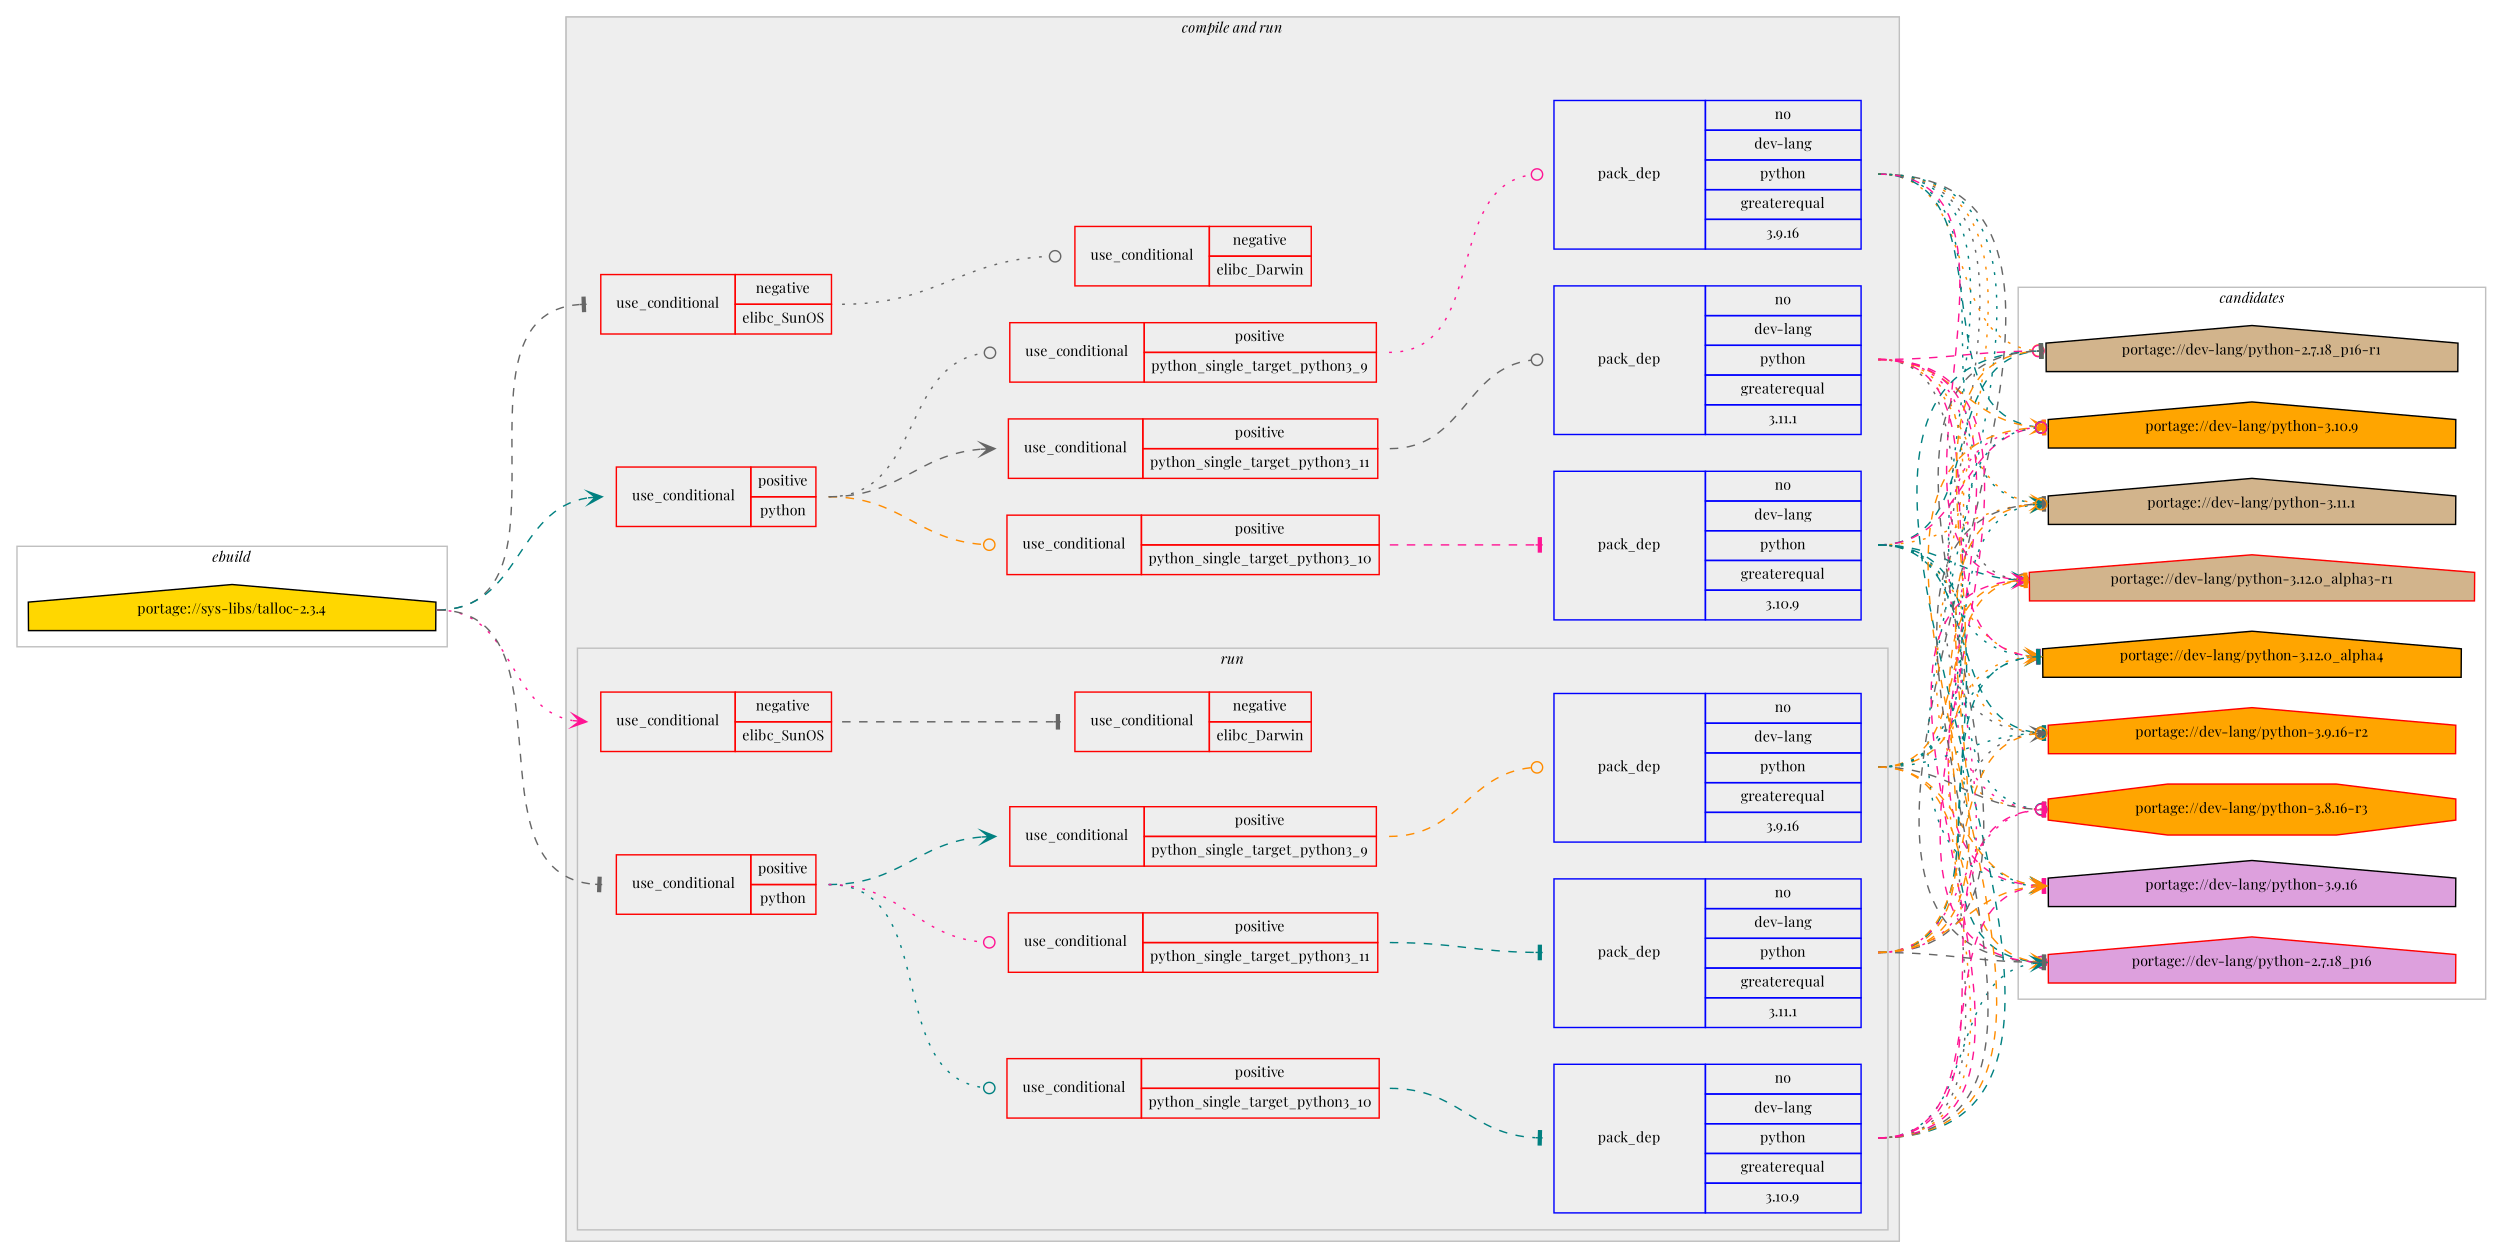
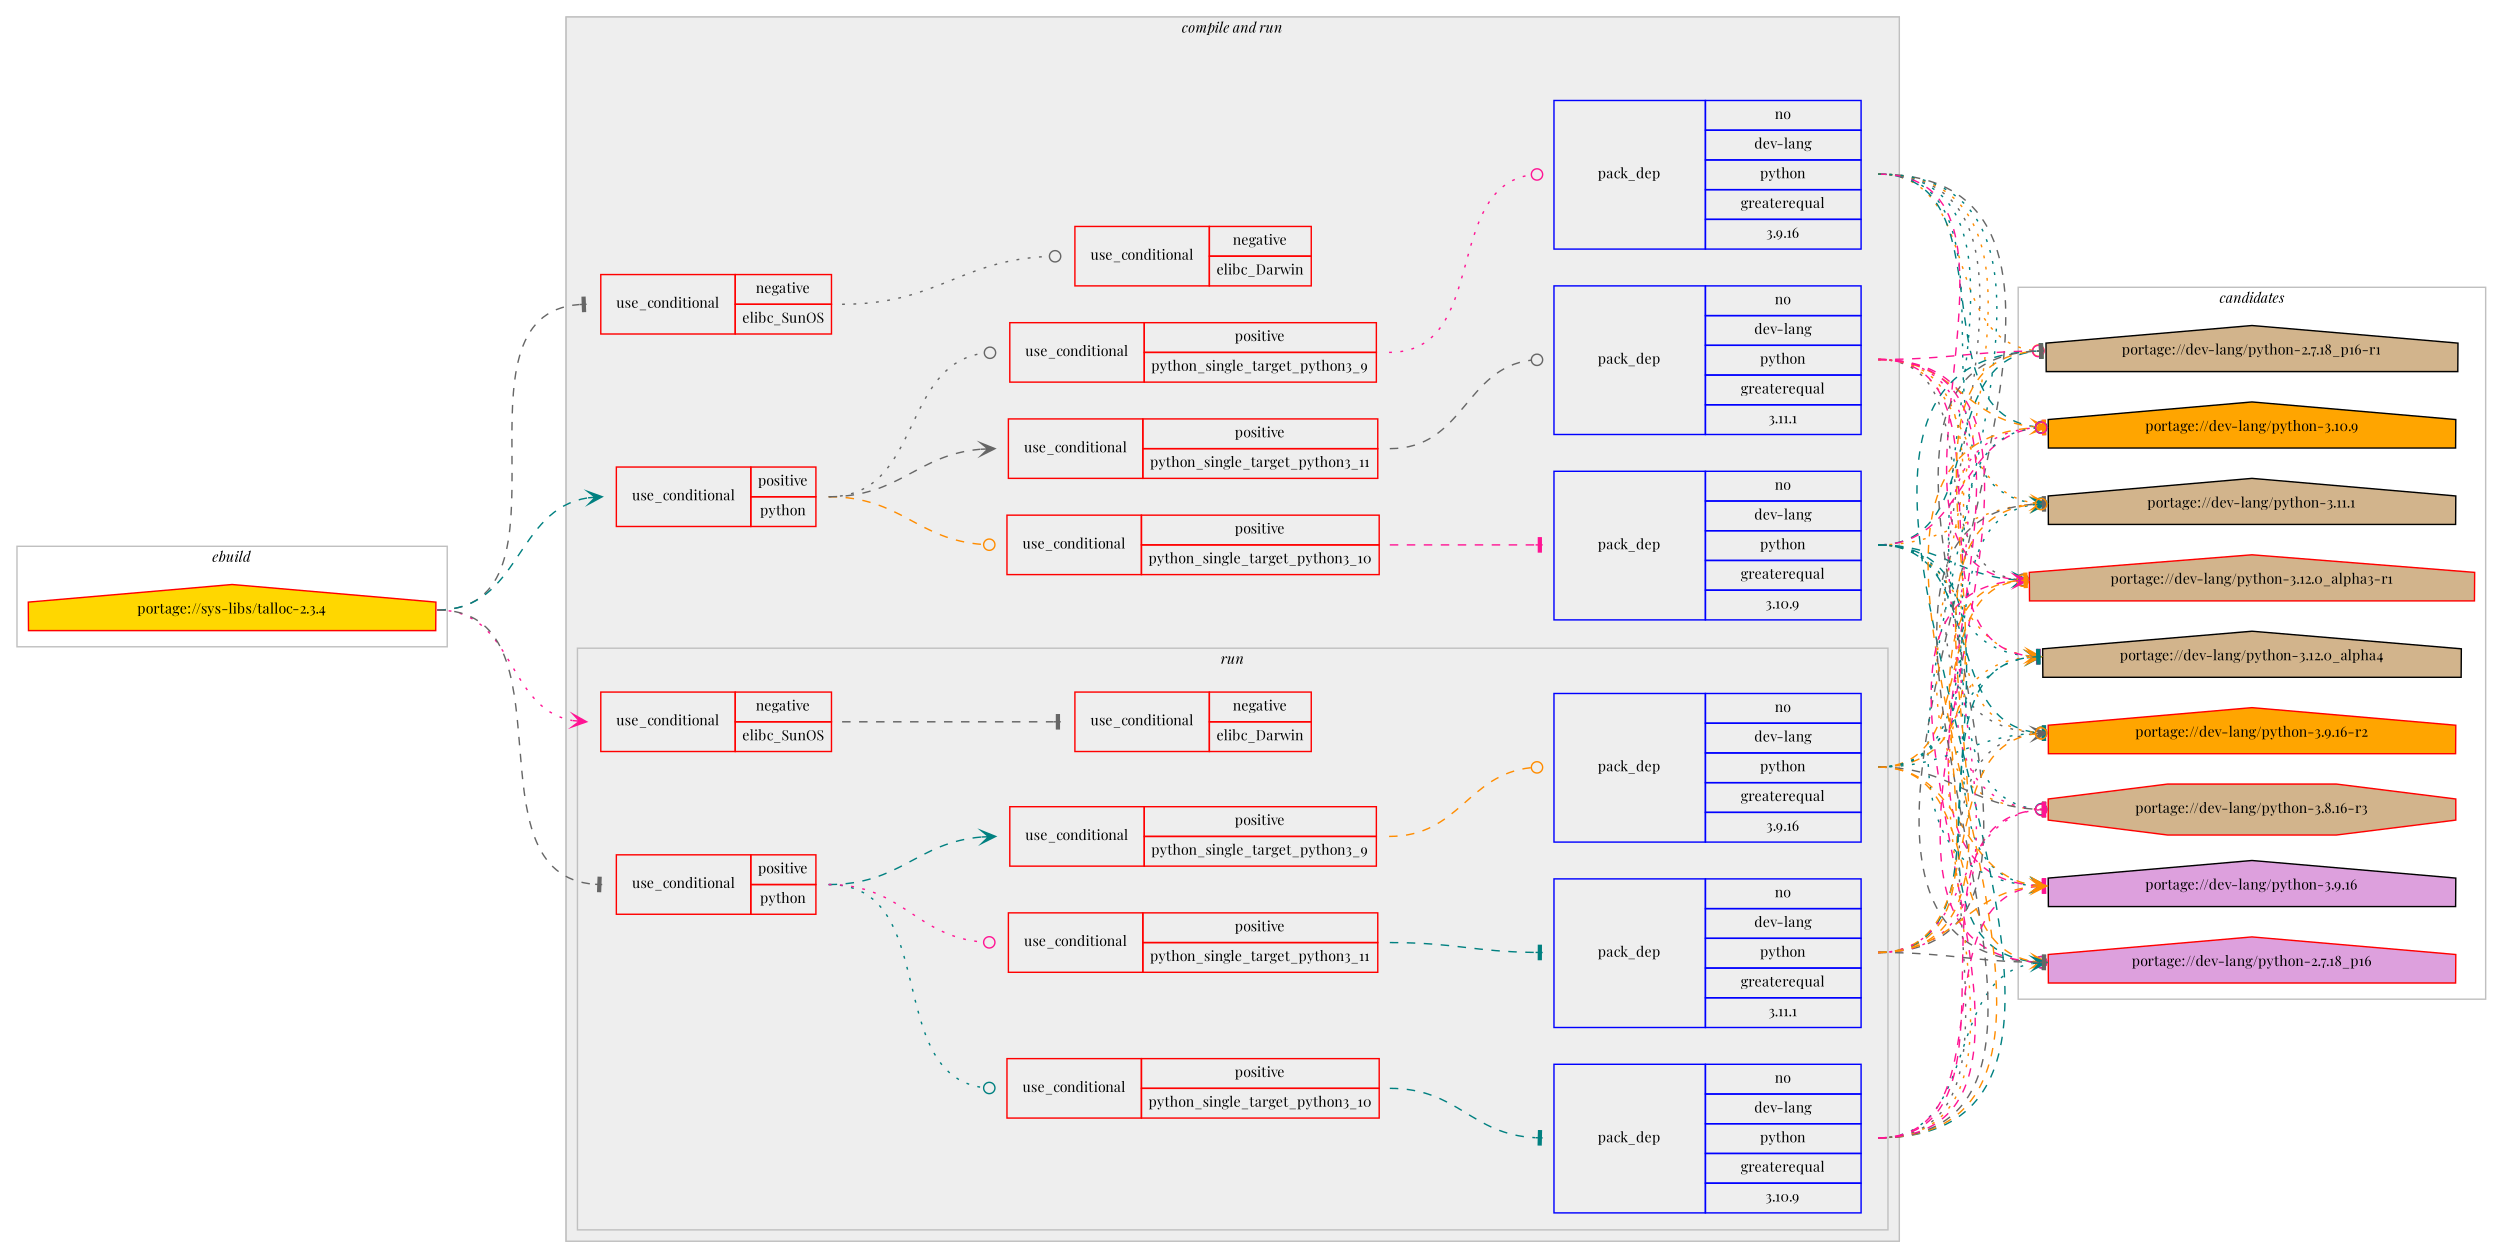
(232, 610) -> (232, 610)
(2252, 657) -> (2252, 657)
(2252, 810) -> (2252, 810)
